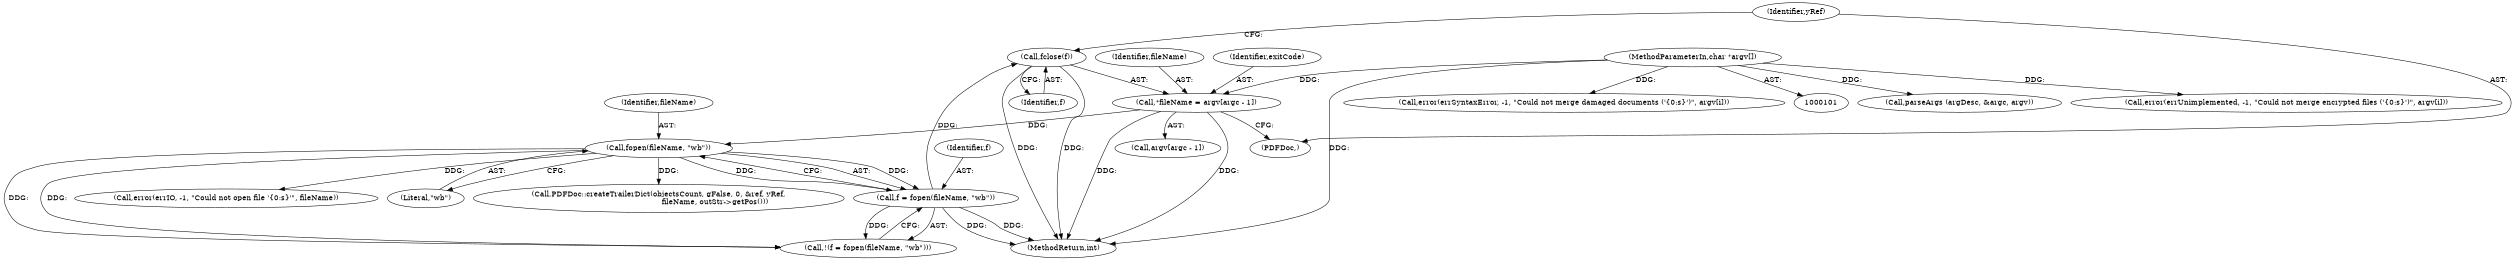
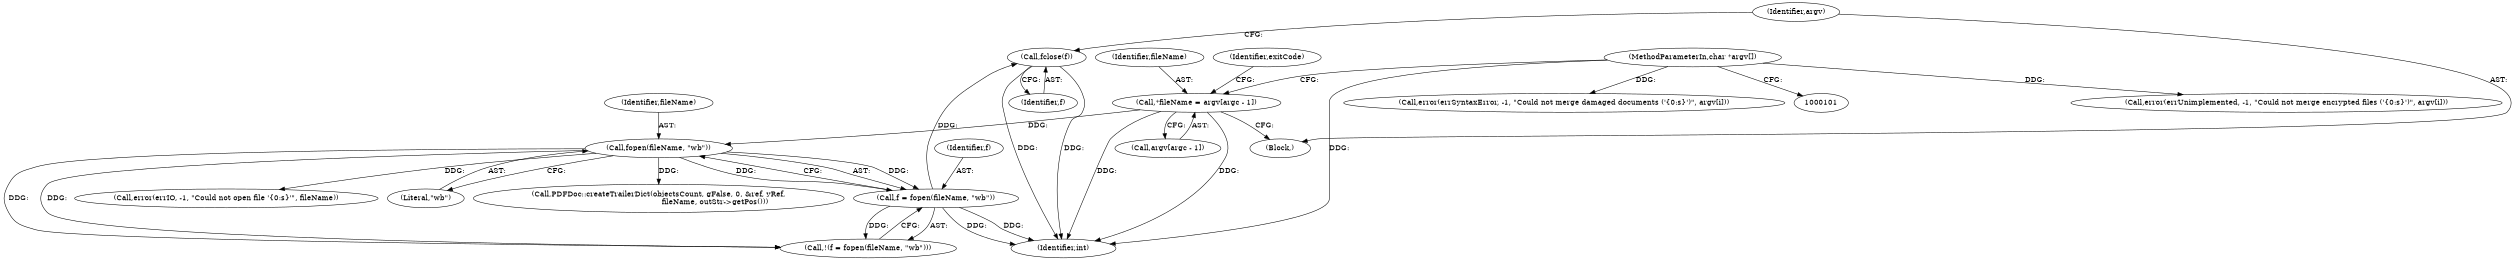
(1796, 12) -> (1796, 12)
(1117, 79) -> (1188, 129)
(1247, 80) -> (1247, 80)
(1311, 80) -> (1311, 80)
(1774, 80) -> (1774, 80)
(1960, 103) -> none
(1178, 126) -> (1178, 126)
(1280, 148) -> (1280, 148)
(1064, 248) -> (1064, 248)
